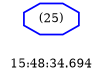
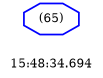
(51, 19) -> (51, 19)
